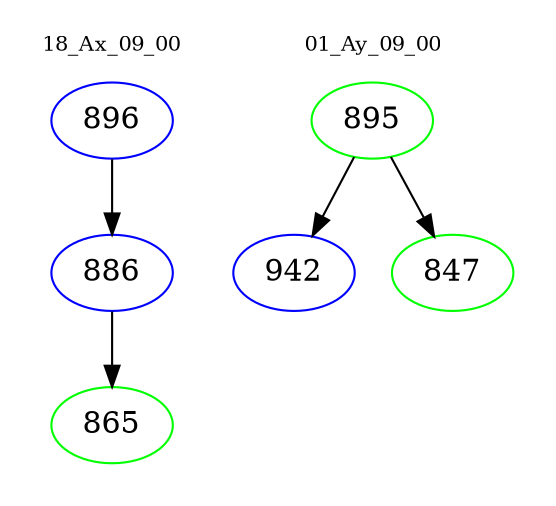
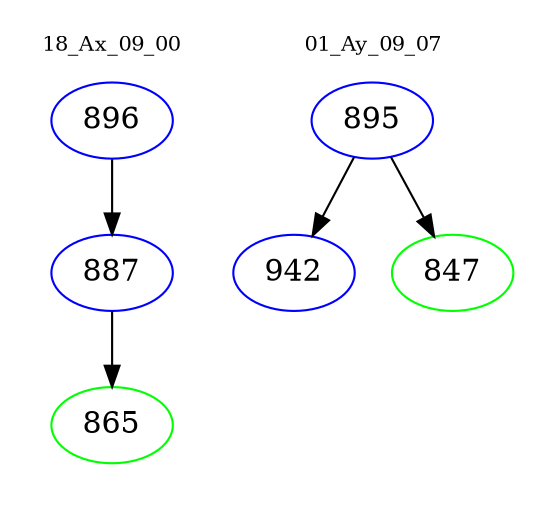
(373, 45) -> (373, 45)
(372, 121) -> (372, 121)
(112, 273) -> (112, 273)
